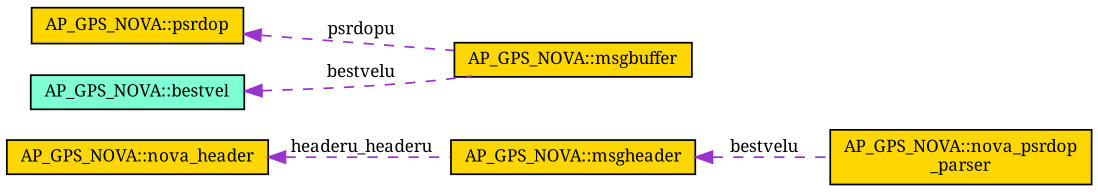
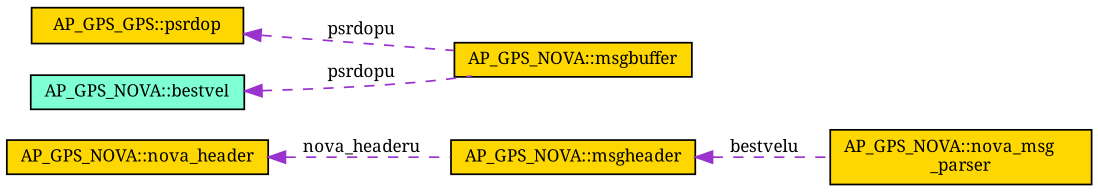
(138, 26) -> (138, 26)
(360, 73) -> (360, 73)
(360, 148) -> (360, 148)
(961, 157) -> (961, 157)
